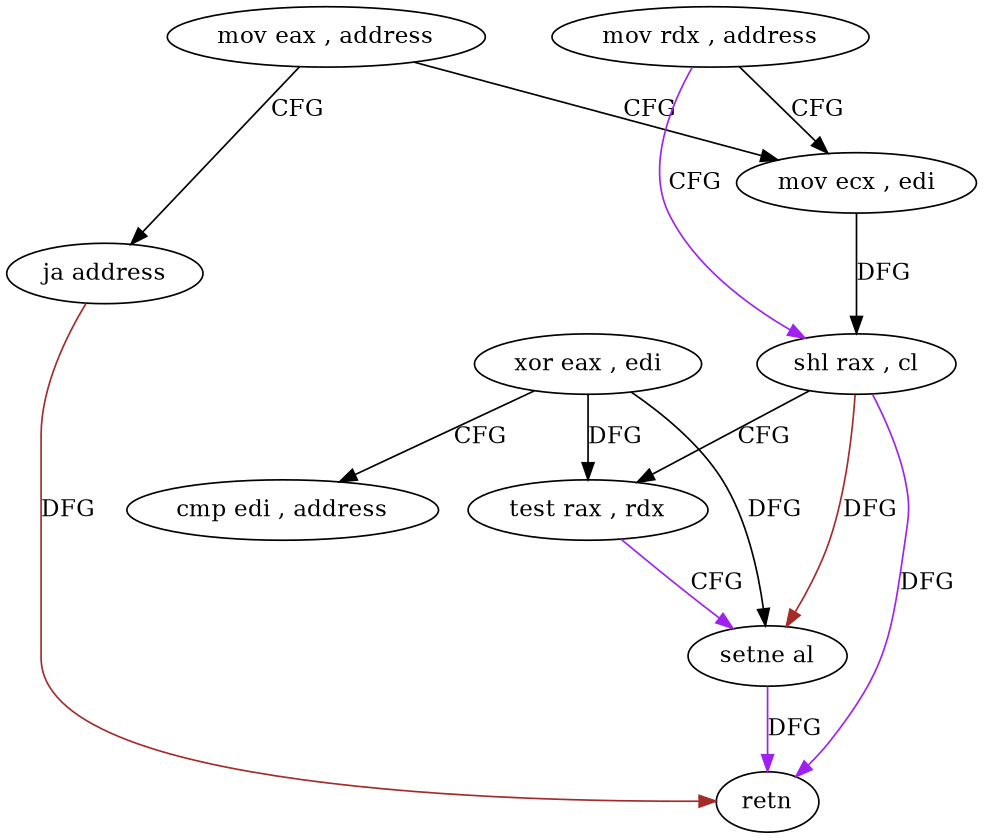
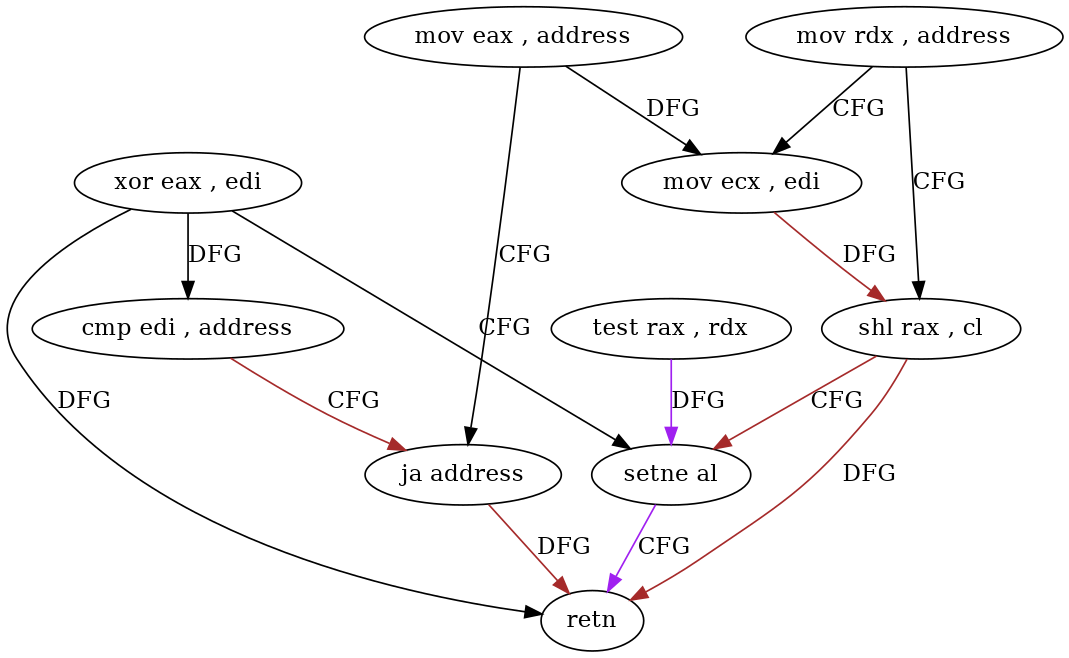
(650, 110) -> (674, 110)
(673, 221) -> (912, 174)
(856, 265) -> (822, 252)
none -> (308, 404)
(588, 429) -> (151, 486)
(731, 433) -> none
(481, 437) -> (216, 256)
(775, 510) -> (505, 329)
(871, 510) -> (837, 402)
(717, 583) -> (699, 402)
(898, 589) -> (793, 494)
(795, 729) -> (665, 548)
